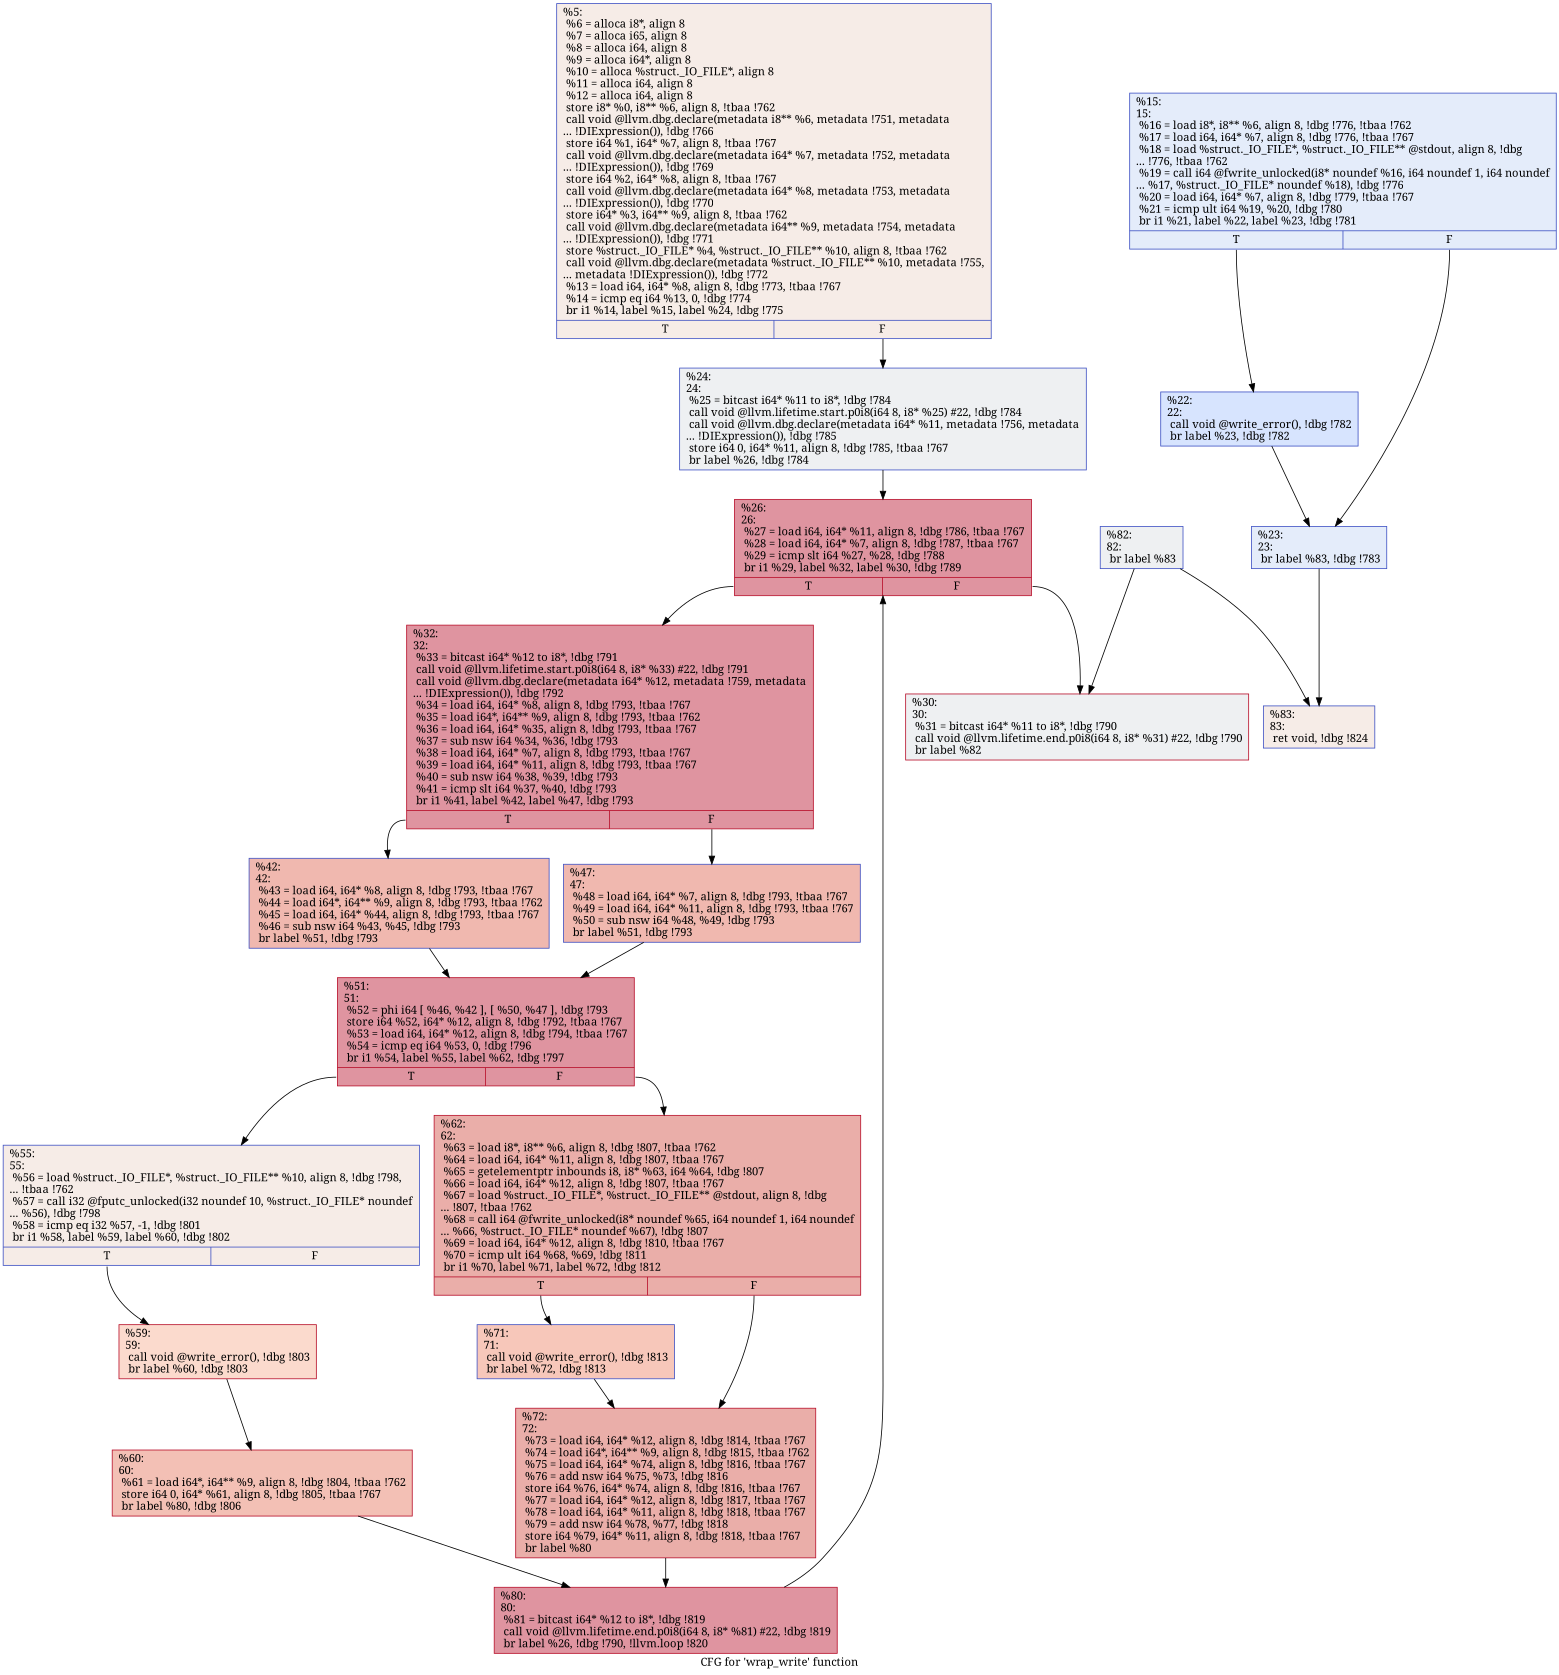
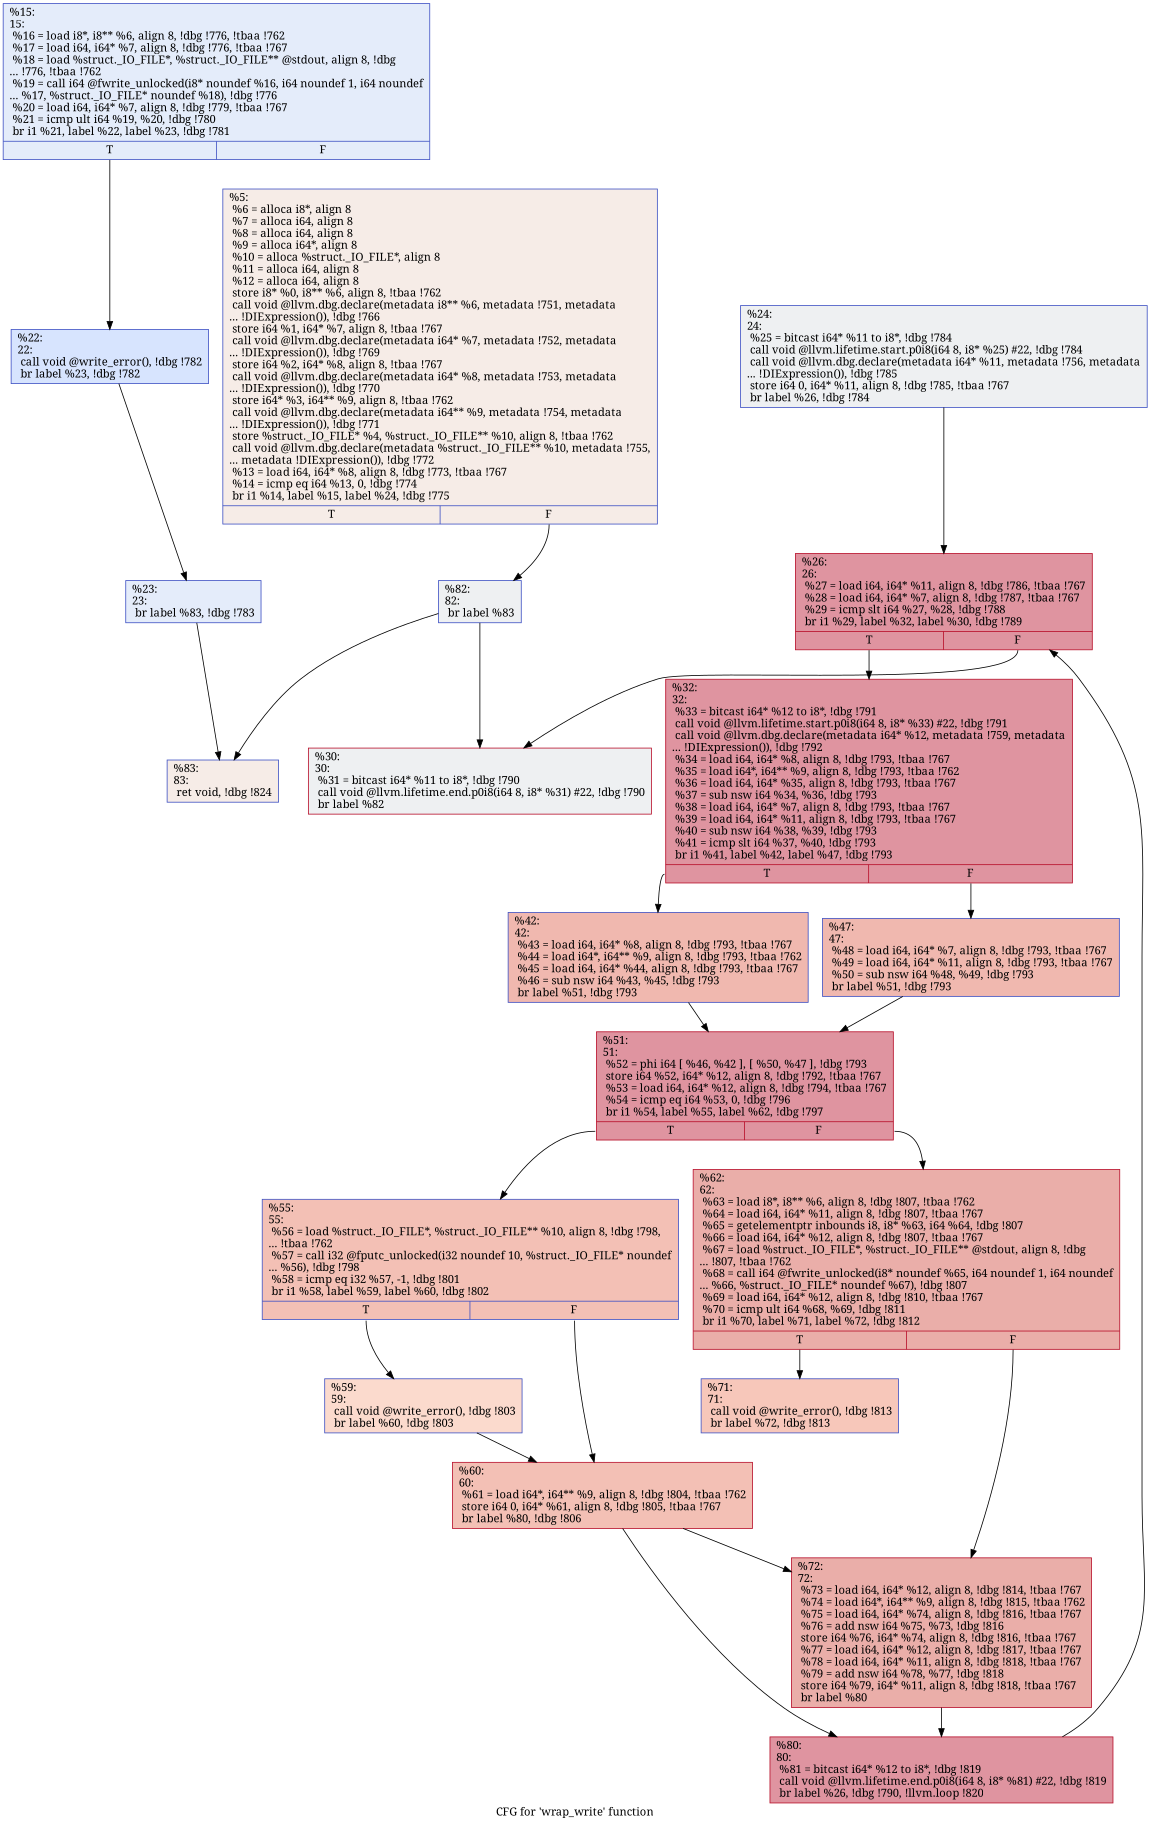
(625, 36) -> (291, 222)
(883, 349) -> (540, 553)
(1415, 392) -> none
(211, 1205) -> (470, 1259)
(218, 1352) -> (423, 1406)
none -> (580, 1388)
(602, 1390) -> (733, 1549)
